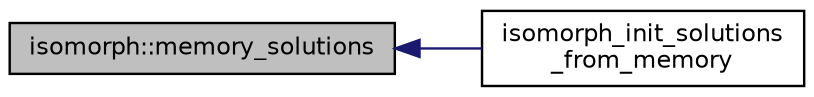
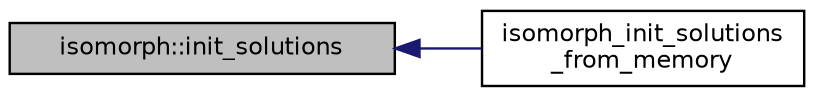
(202, 48) -> (202, 48)
